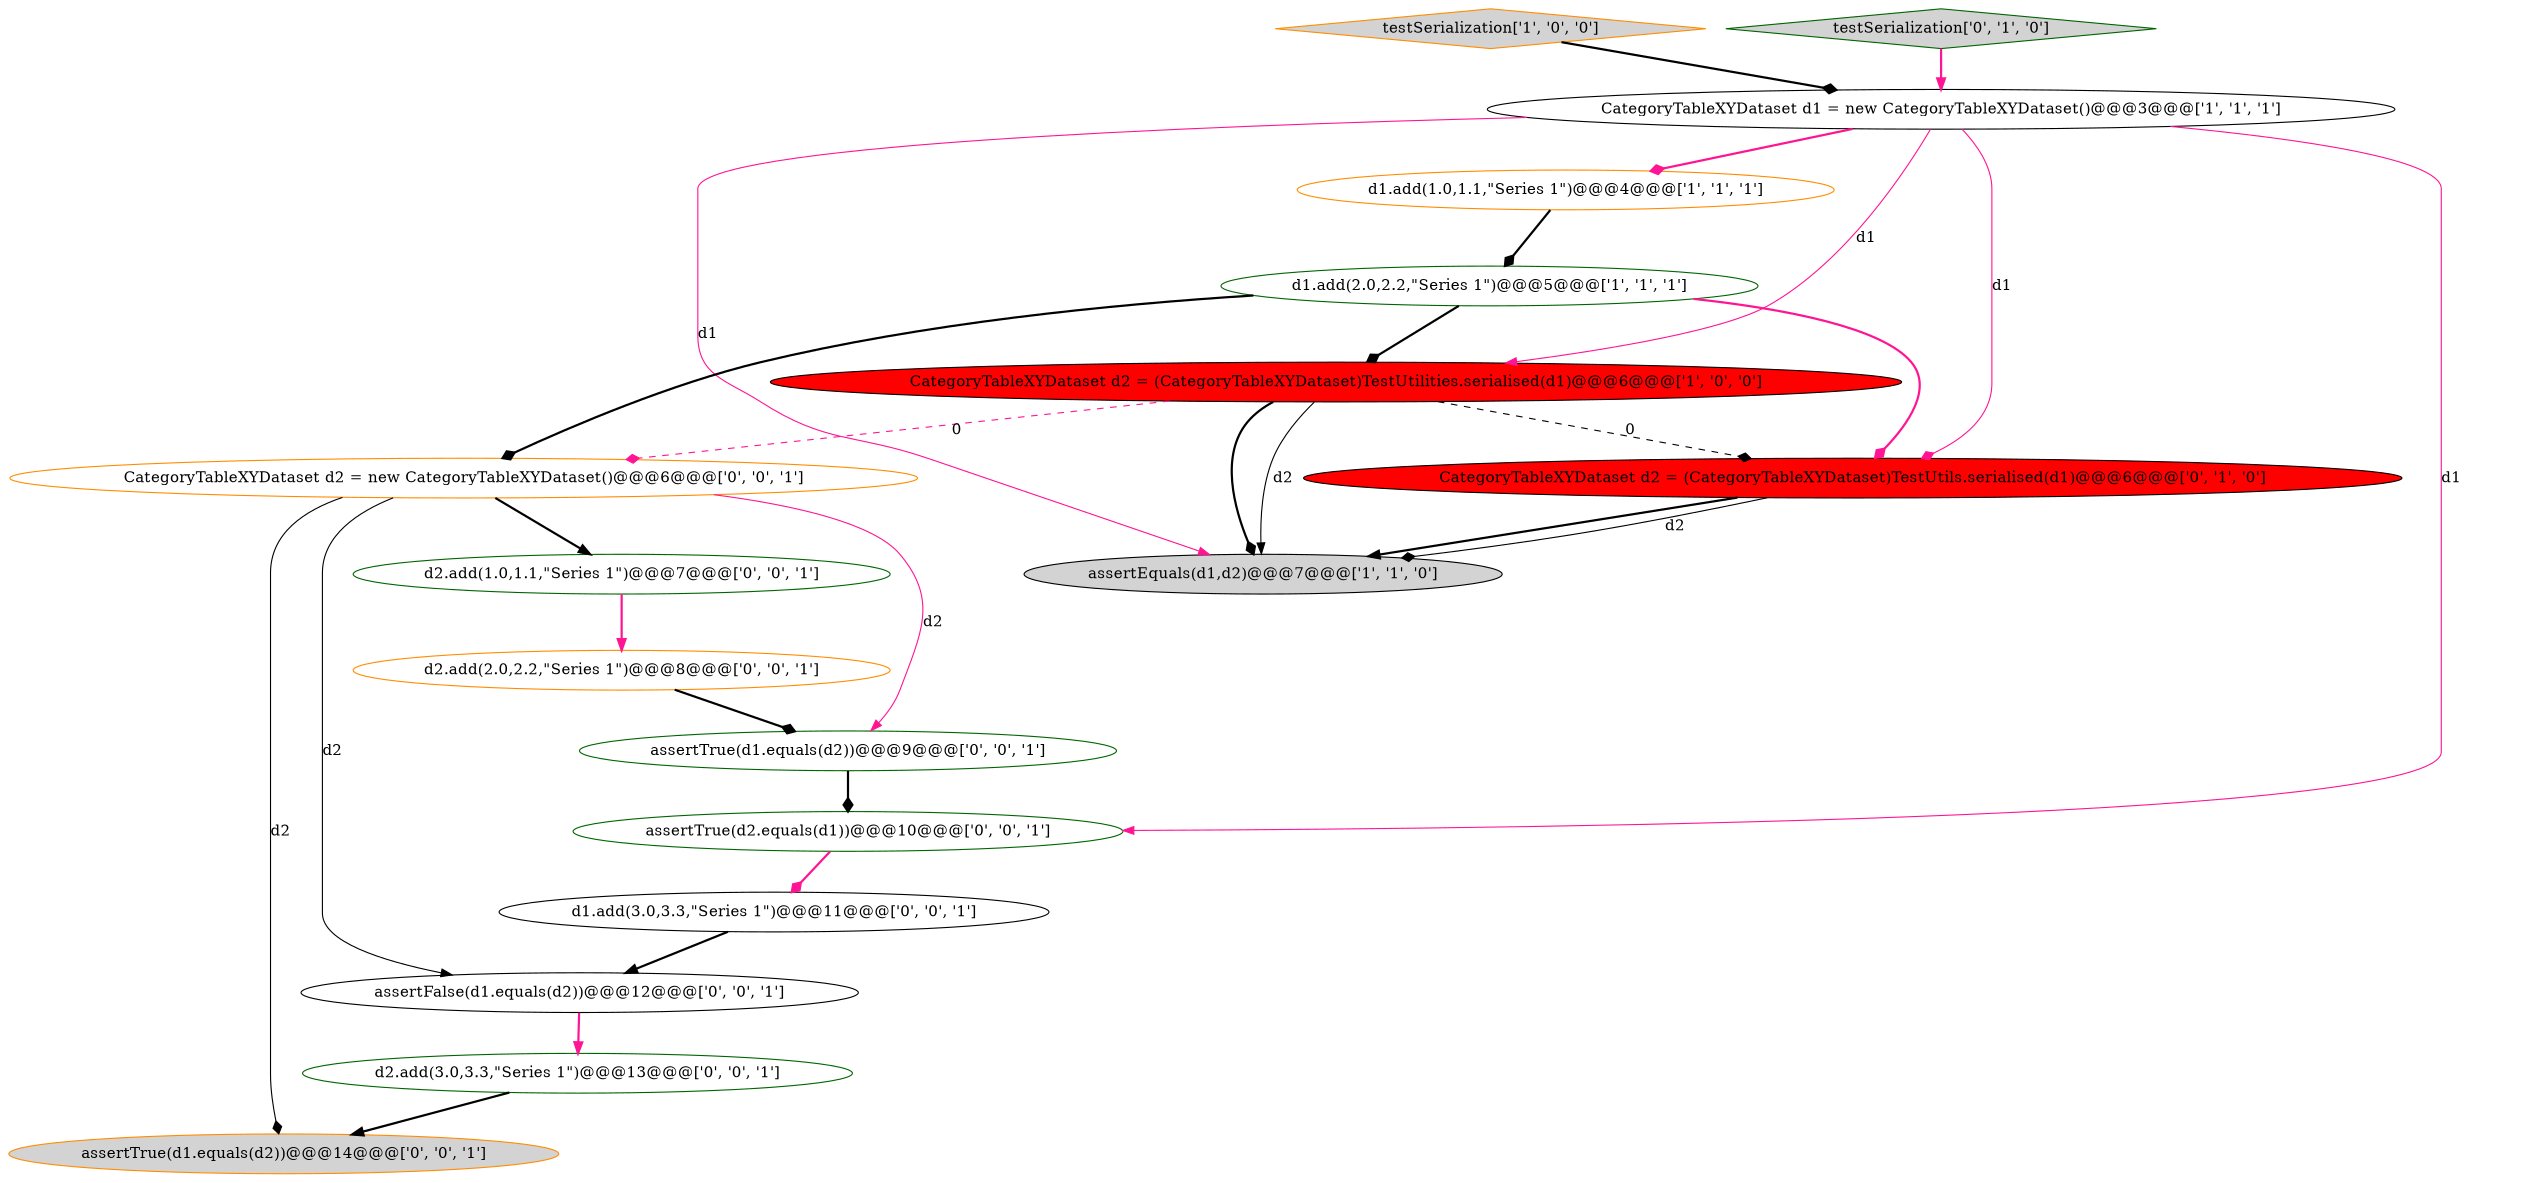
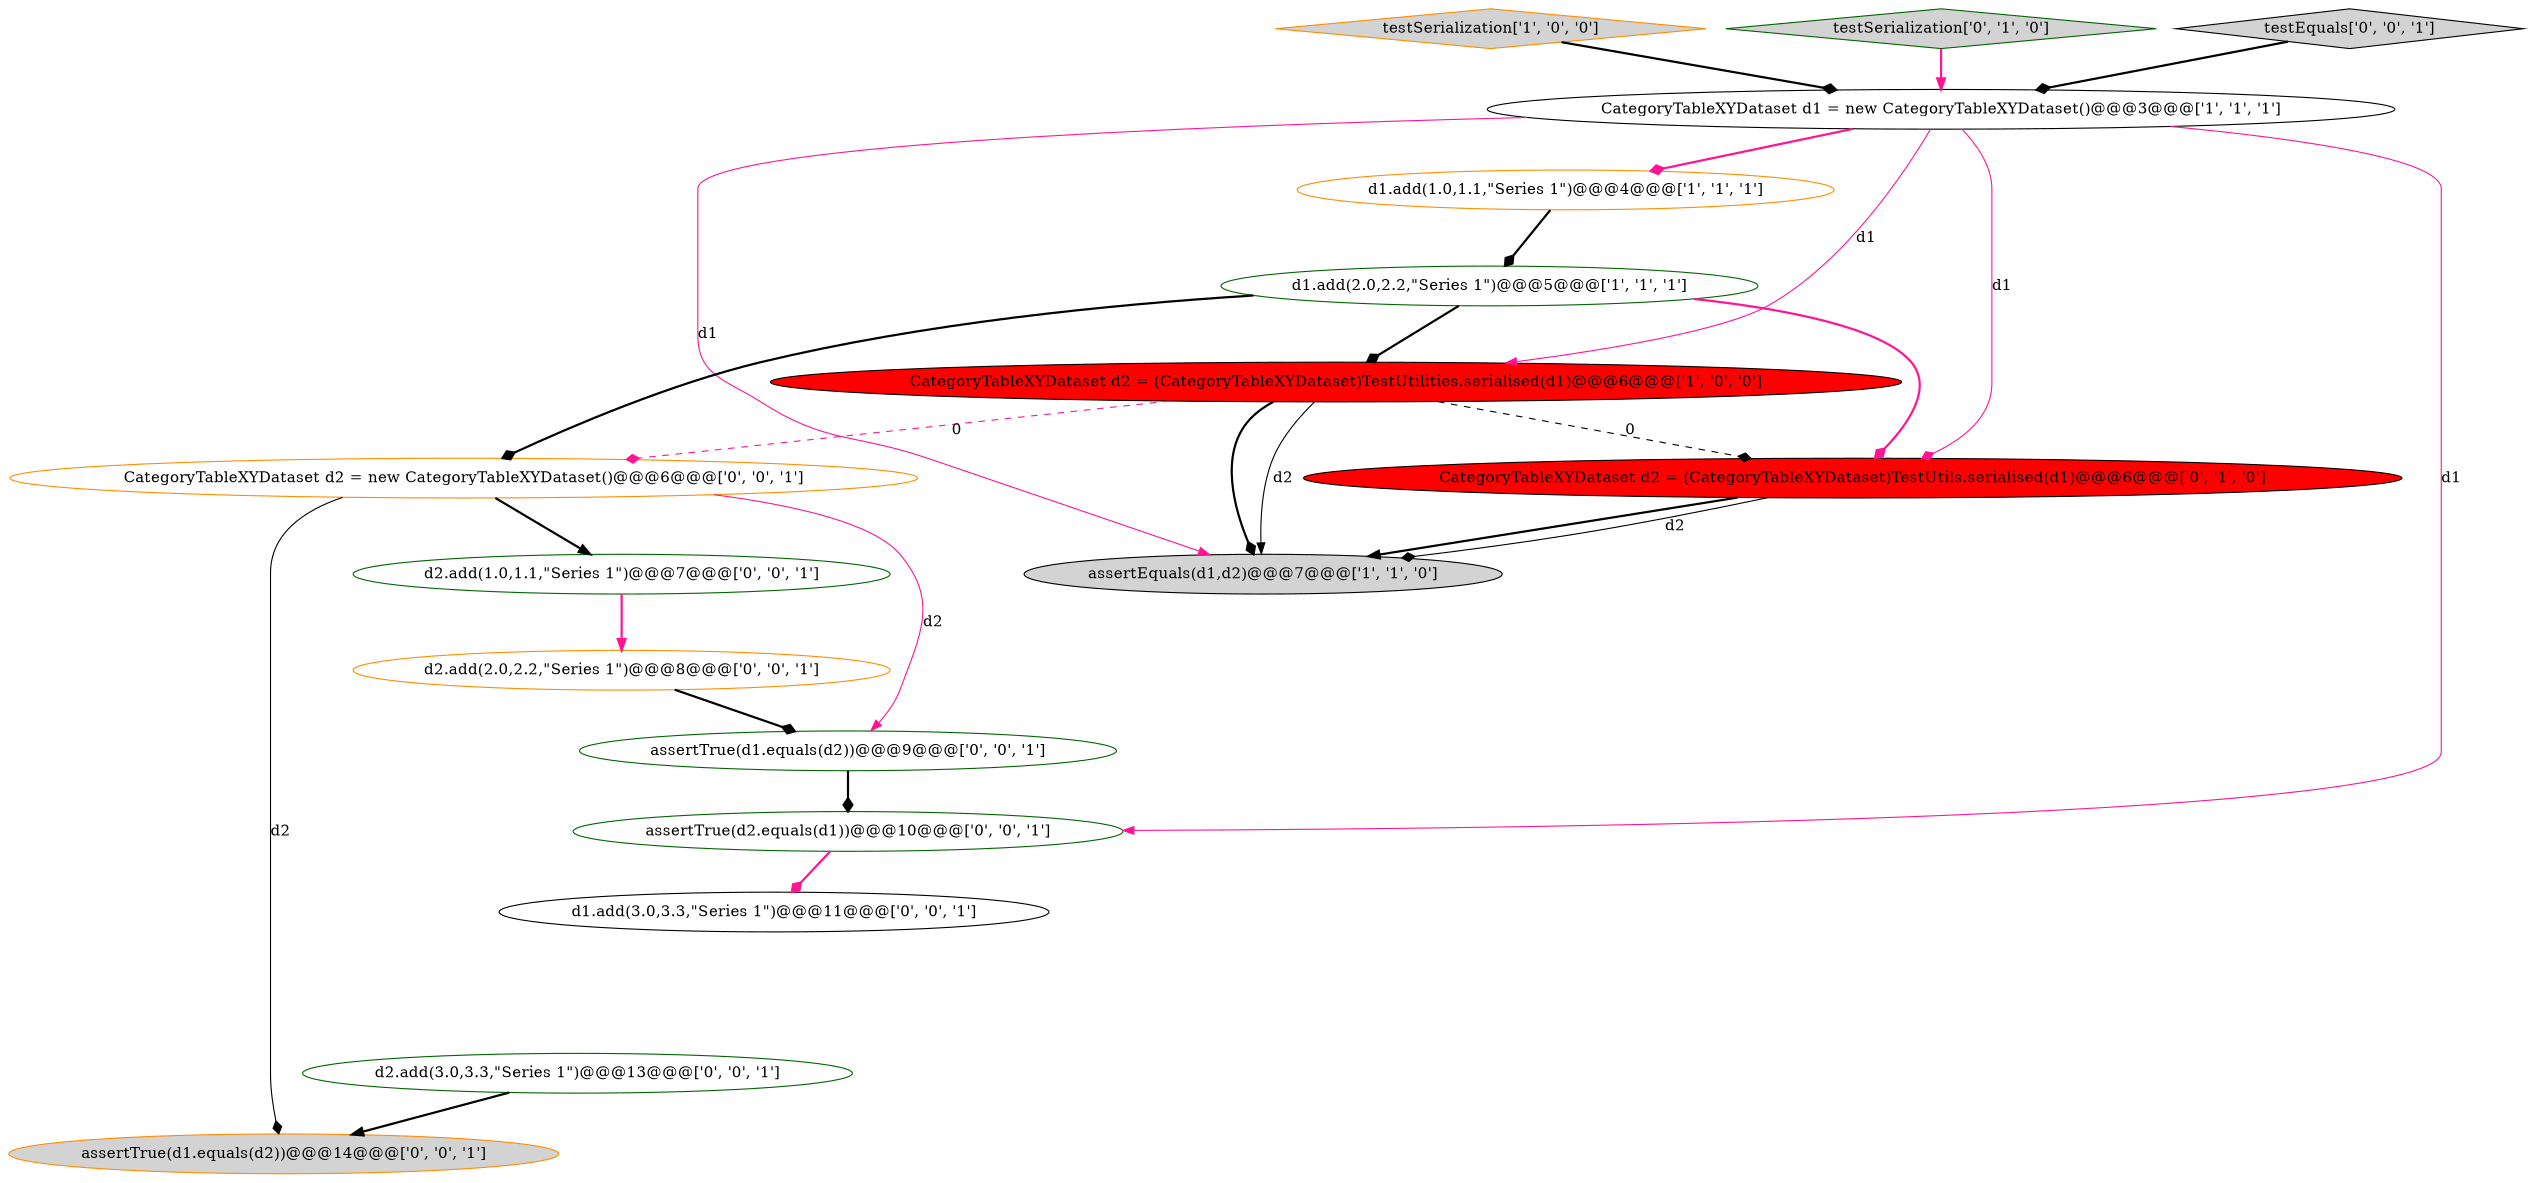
none -> (2350, 29)
(580, 993) -> none
